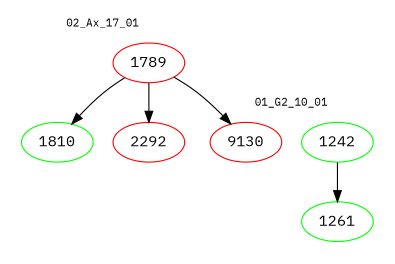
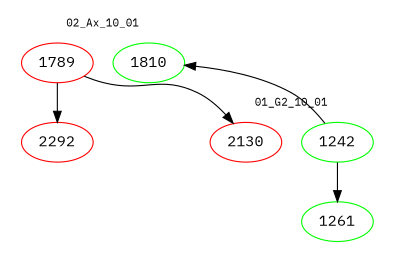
(103, 24) -> (103, 24)
(101, 95) -> (267, 82)
(246, 142) -> (246, 142)
